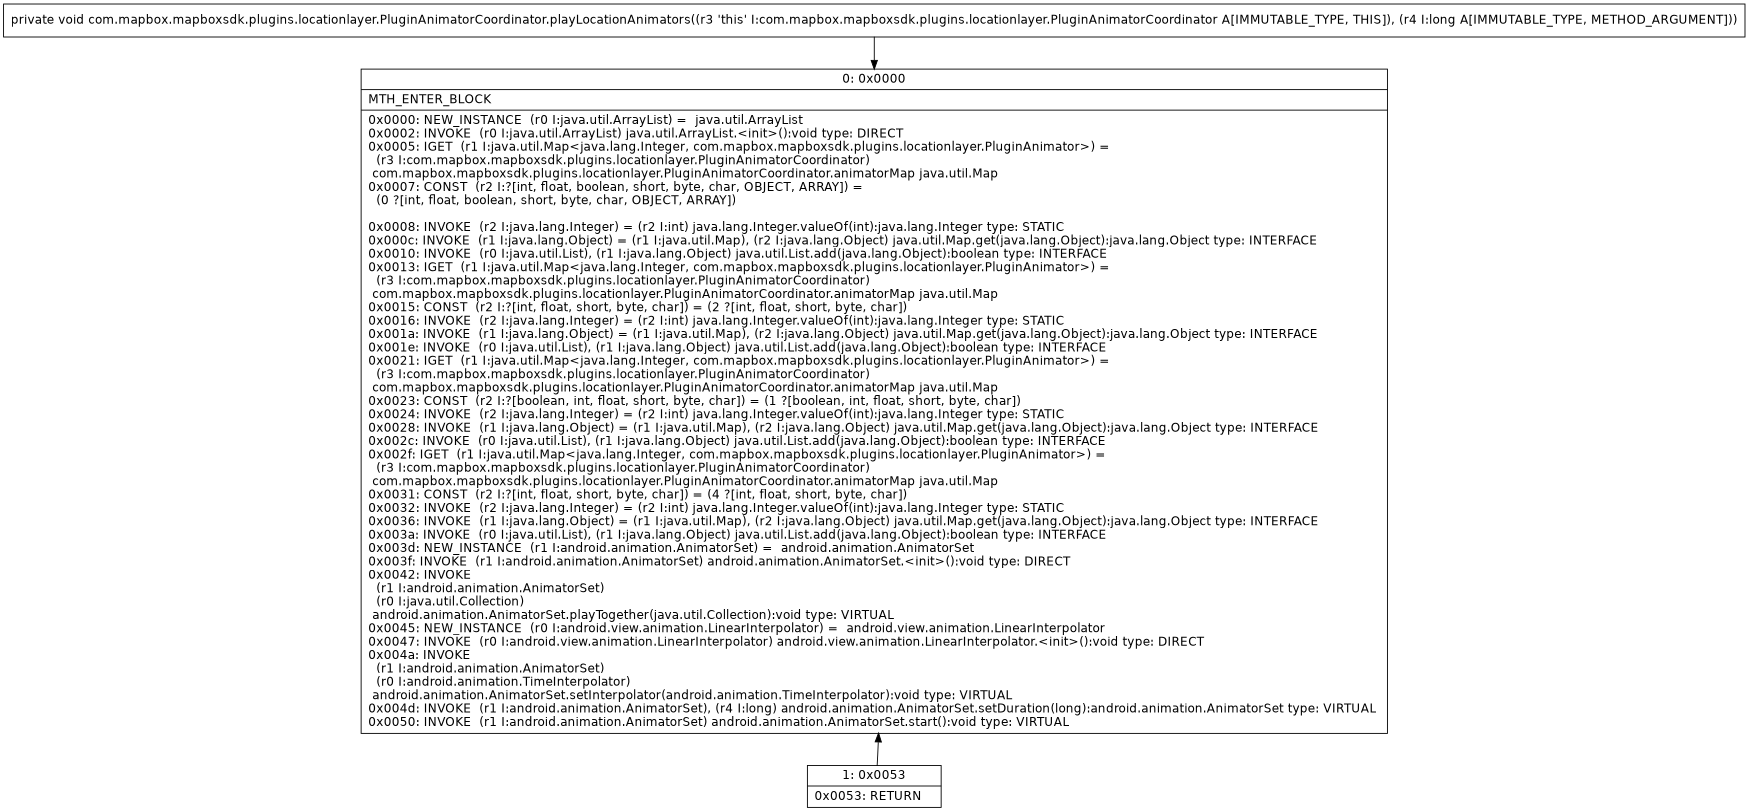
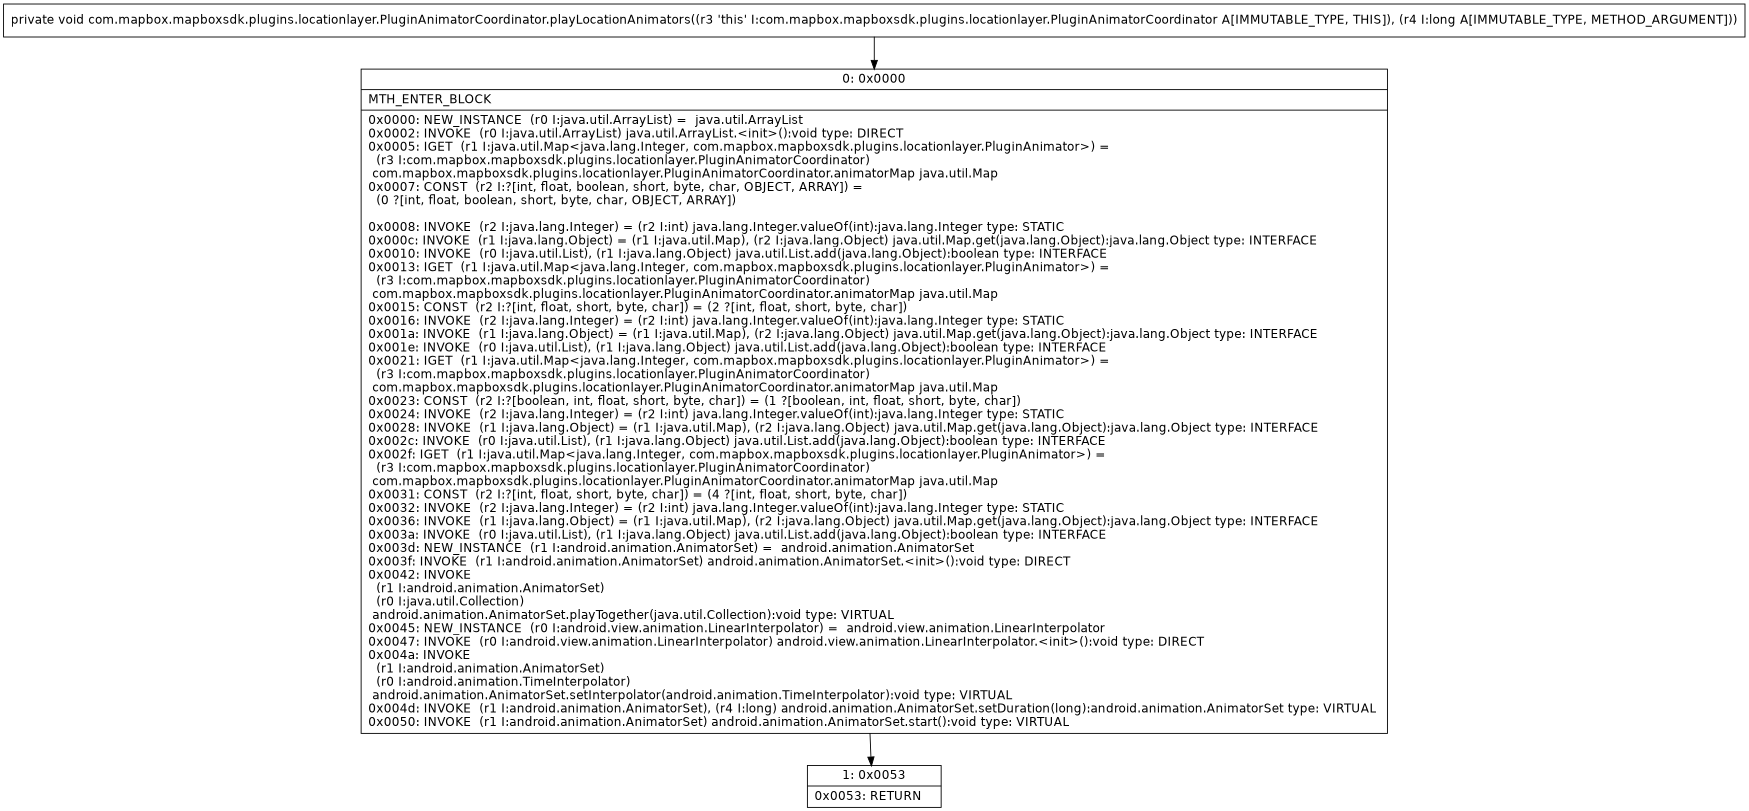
(878, 754) -> (870, 745)
